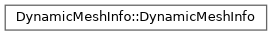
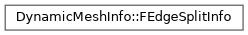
(136, 18) -> (124, 18)
